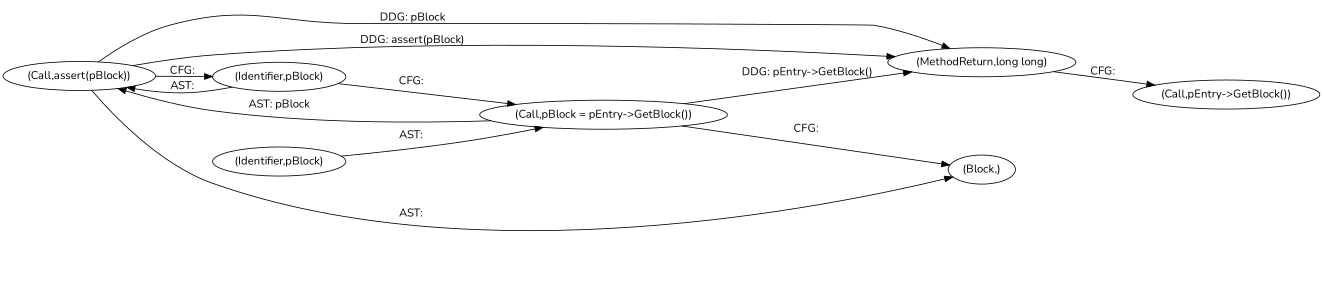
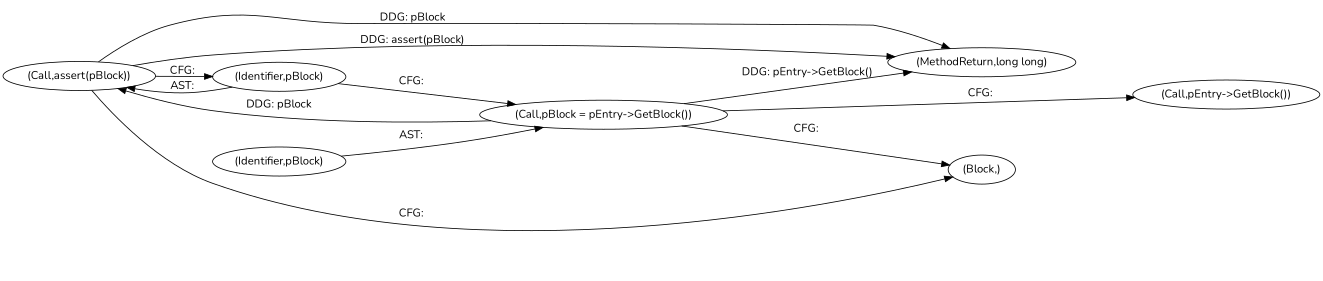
(1100, 78) -> (925, 104)
(279, 105) -> (279, 105)
(413, 214) -> (413, 214)
